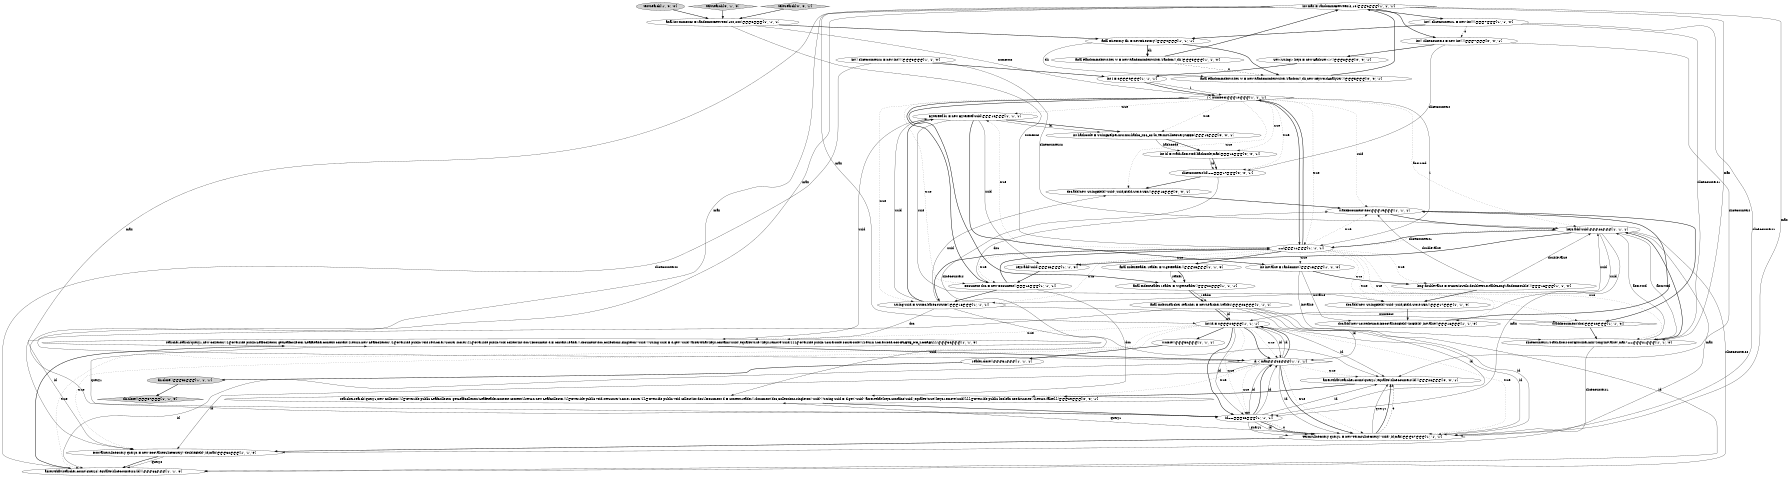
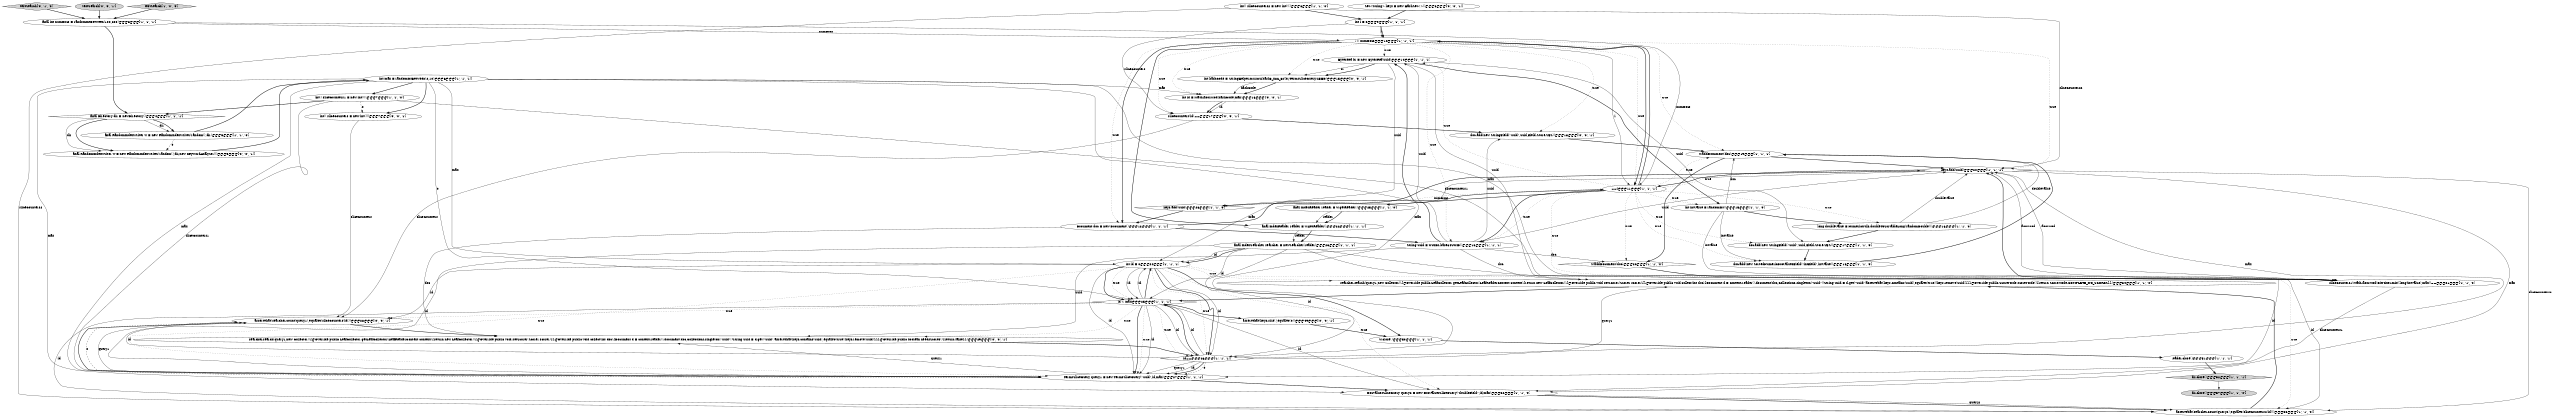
(660, 6) -> (162, 6)
(795, 6) -> (99, 6)
(1349, 6) -> (426, 79)
(1148, 41) -> (137, 117)
(1392, 50) -> none
none -> (844, 81)
(1377, 138) -> (1193, 35)
(1360, 154) -> (1665, 98)
(1420, 164) -> (2053, 107)
(806, 183) -> (438, 189)
(1133, 221) -> (1730, 182)
(1597, 230) -> (1972, 170)
(1421, 239) -> (1708, 180)
(1110, 251) -> none
(1180, 258) -> (1441, 198)
(1047, 267) -> (1195, 208)
(1613, 277) -> (1252, 217)
(1387, 314) -> (1554, 255)
none -> (1289, 321)
(1496, 359) -> (2144, 336)
(185, 380) -> (2219, 377)
(168, 390) -> (2219, 384)
(150, 399) -> (2219, 393)
(1249, 418) -> (1207, 359)
